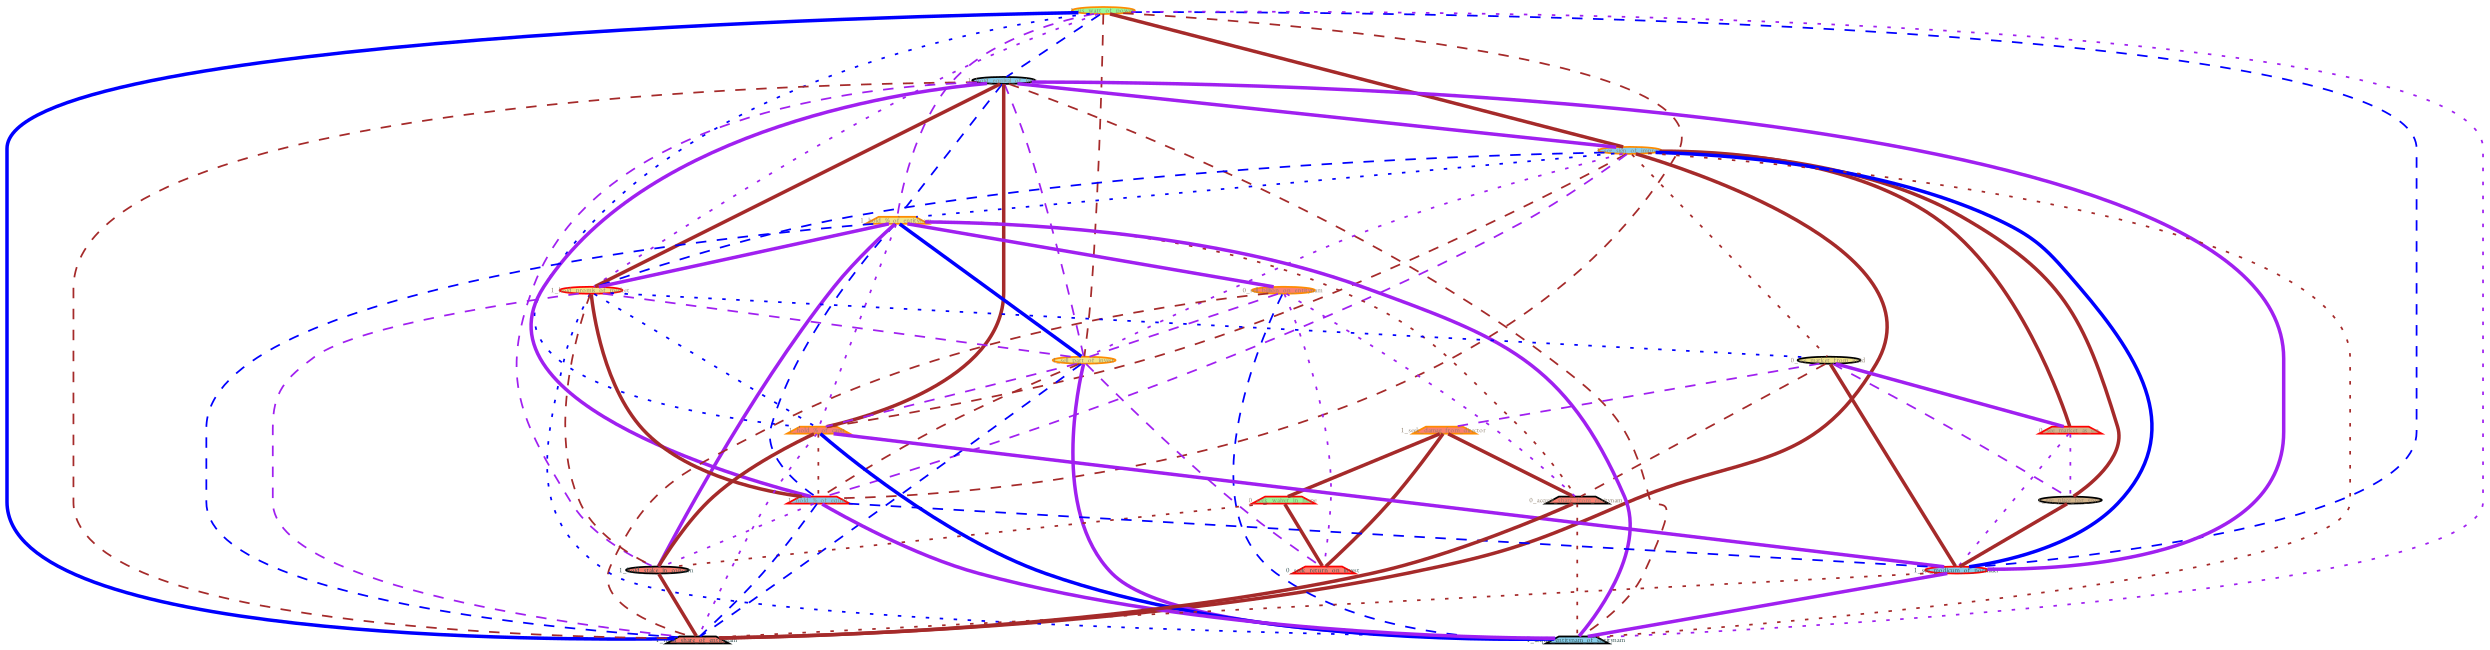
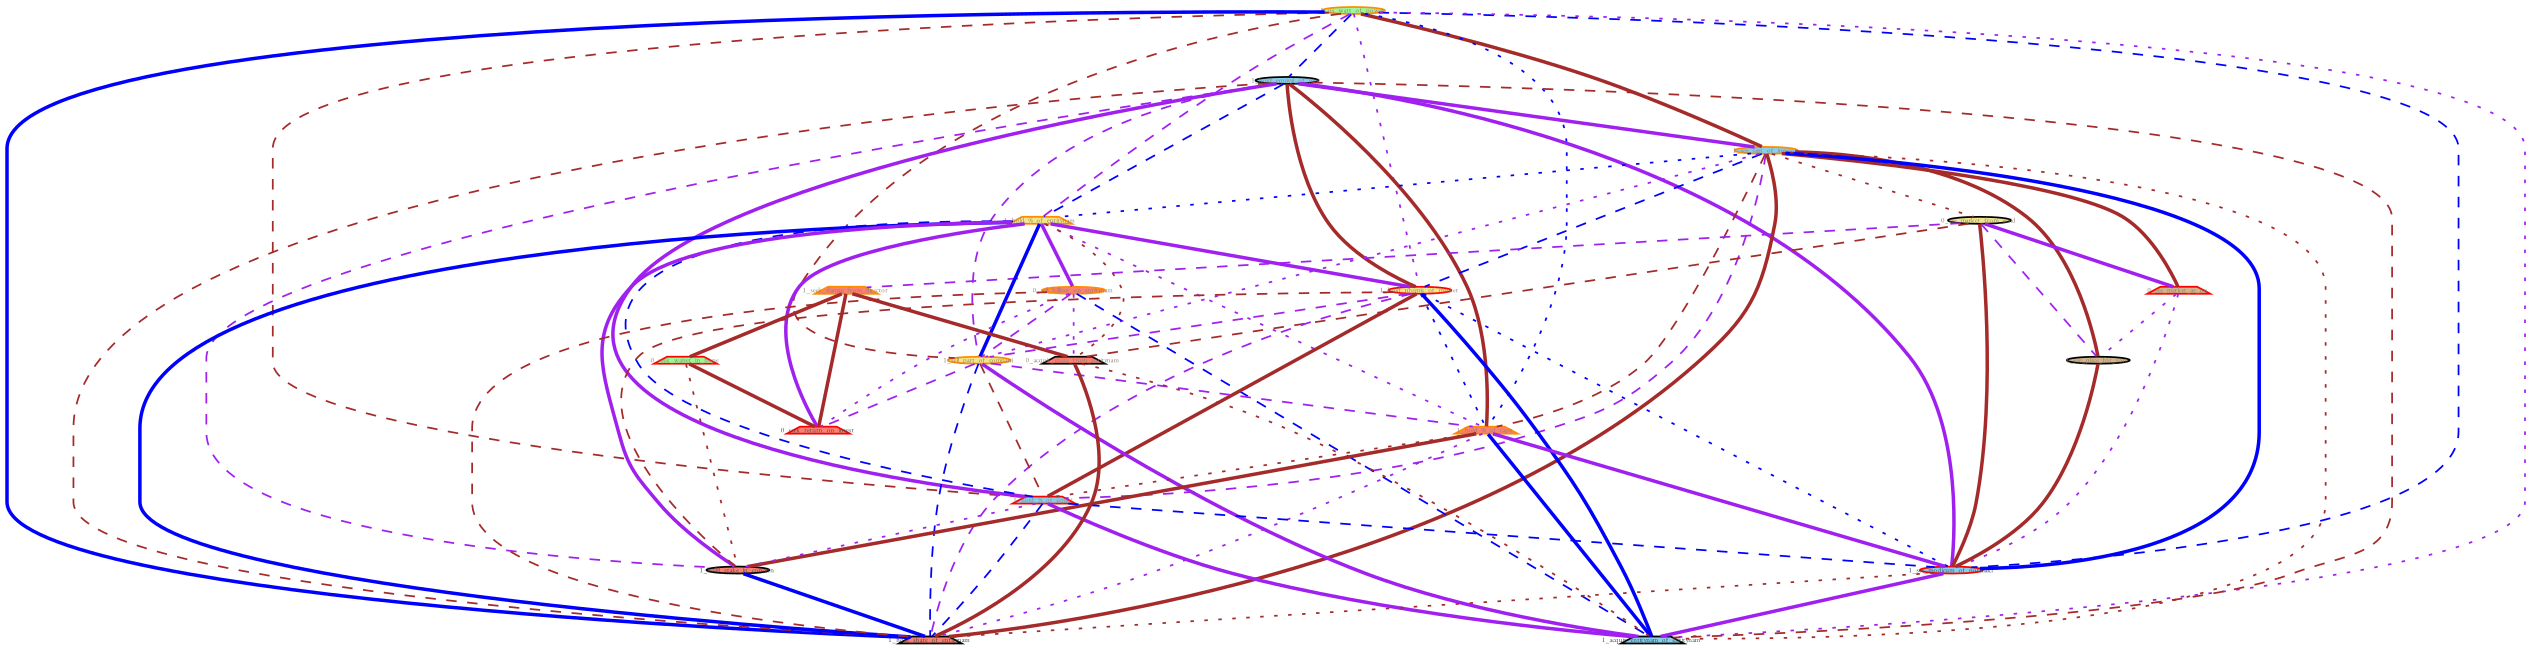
(1413, 305) -> (837, 264)
(1390, 335) -> (1686, 430)
(1084, 360) -> (979, 360)
(243, 371) -> (155, 399)
(678, 605) -> (834, 605)
(895, 615) -> (1565, 471)
